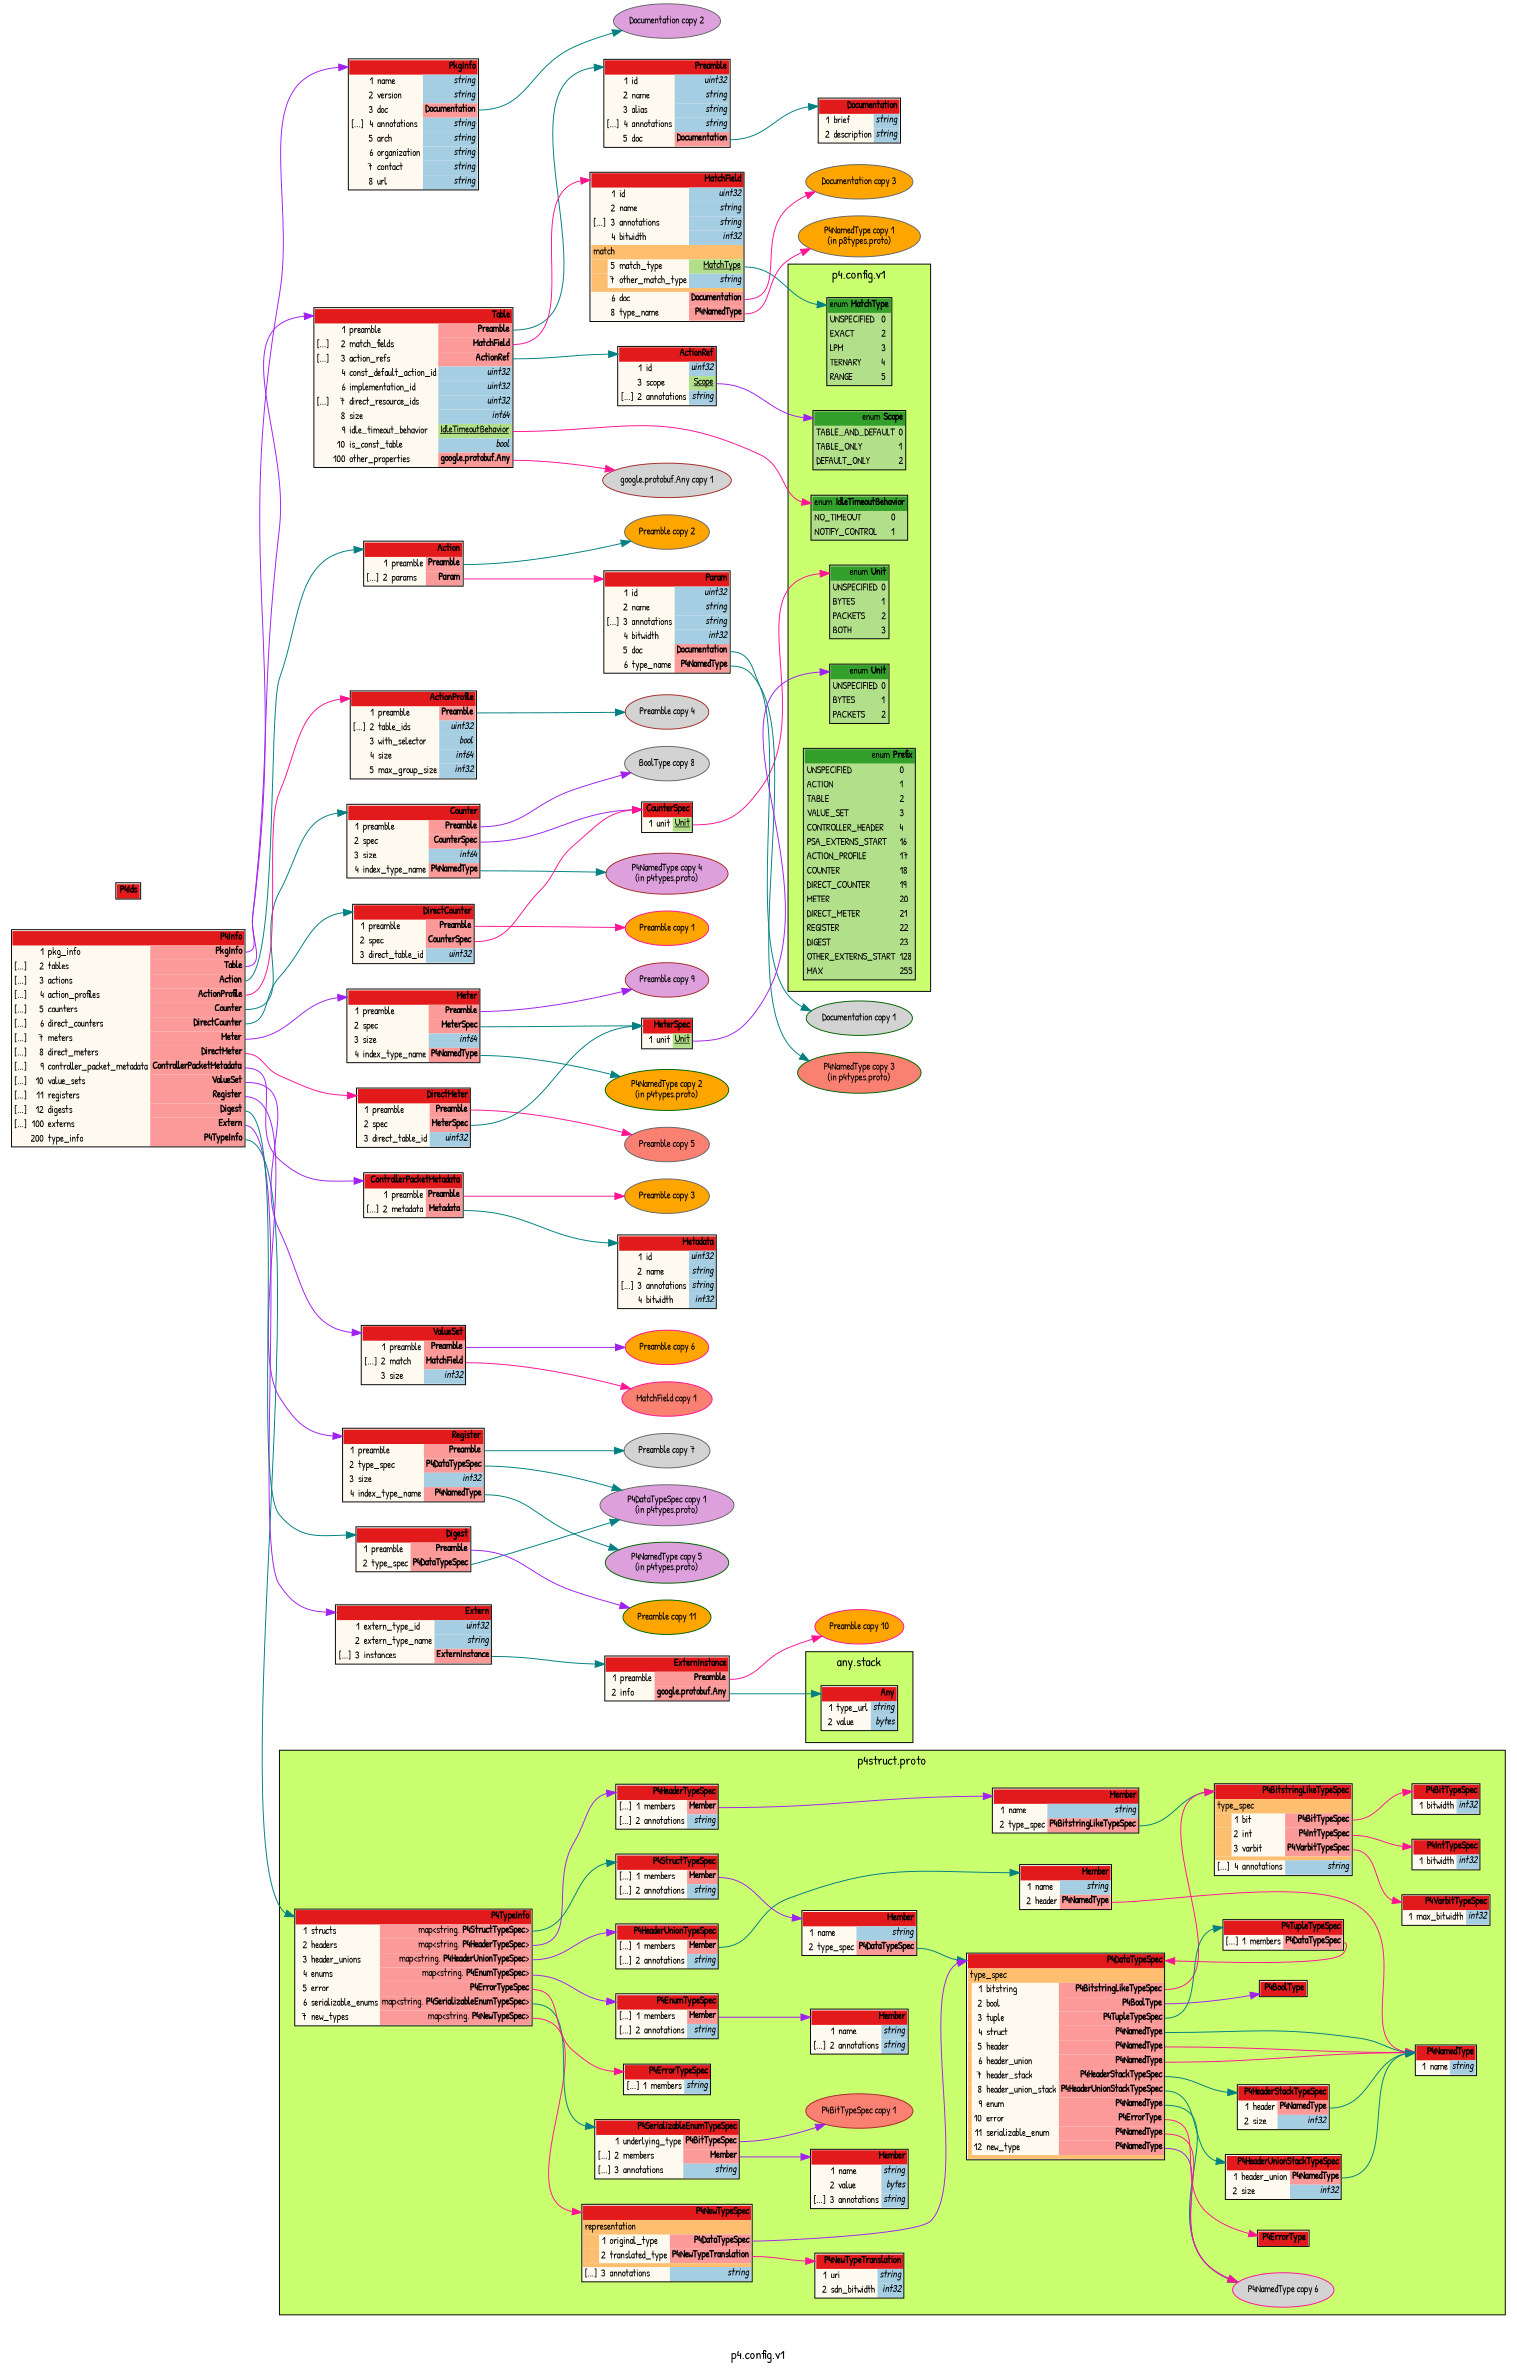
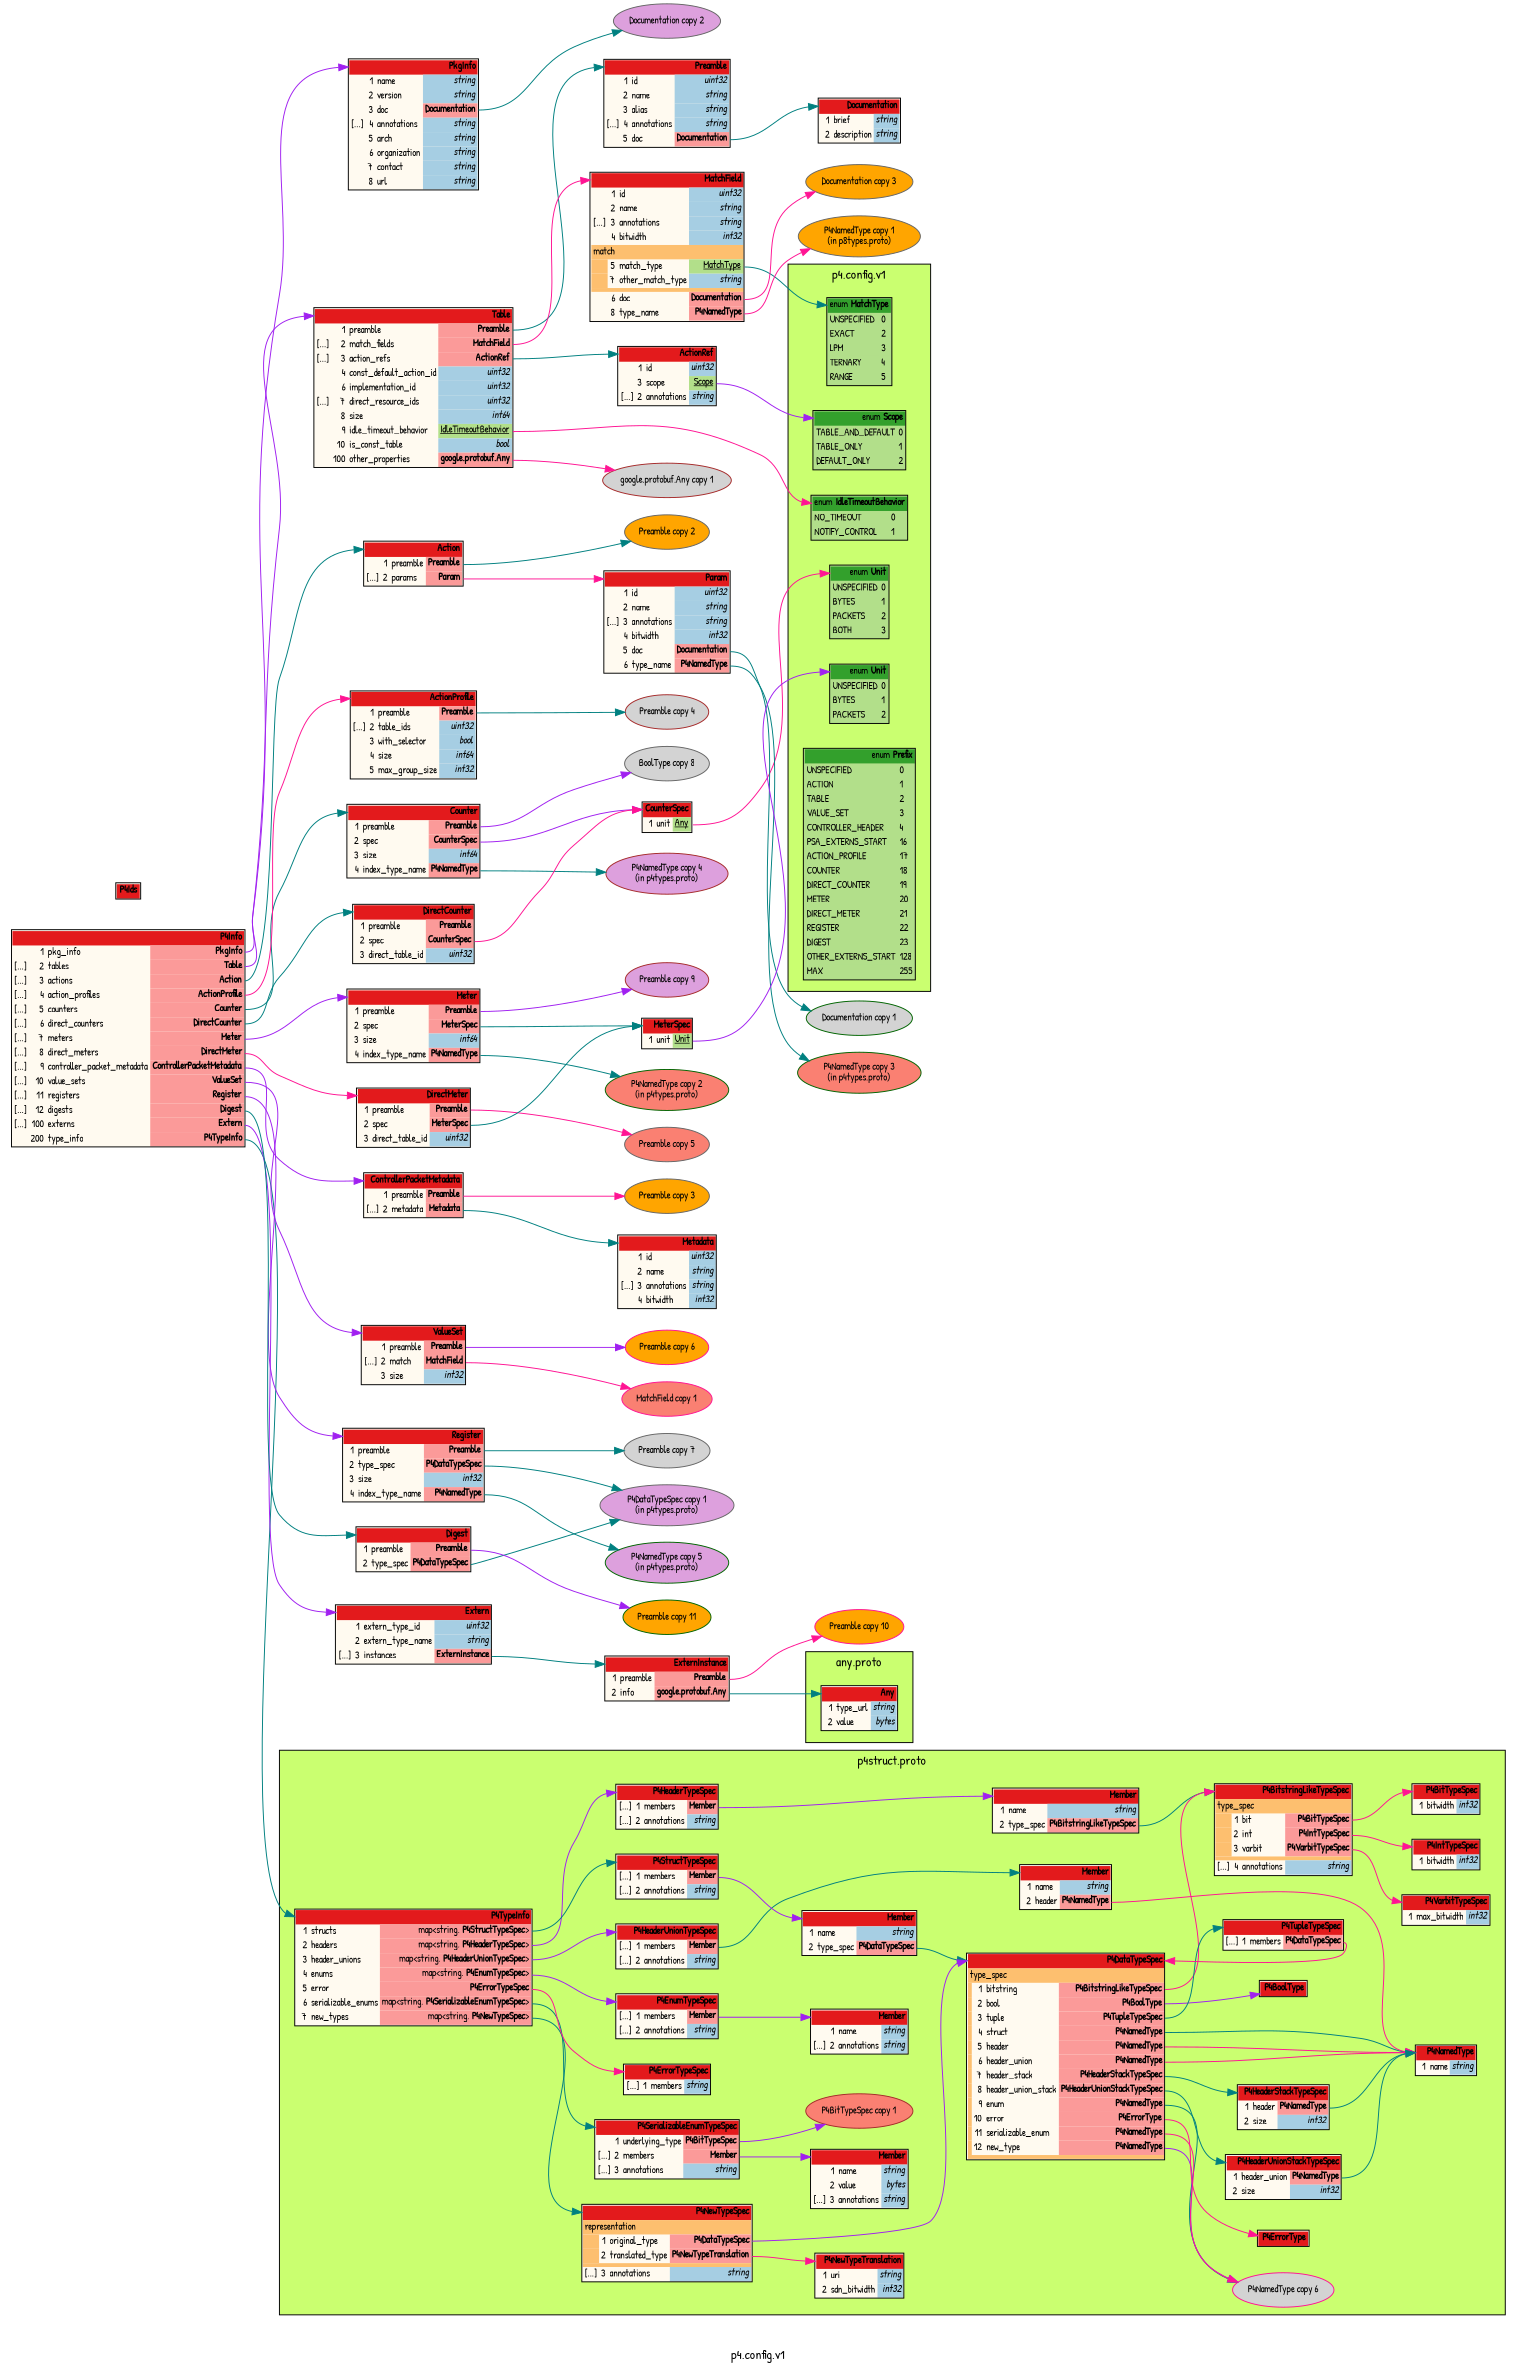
(682, 823) -> (682, 823)
(667, 928) -> none
(667, 1090) -> (667, 1090)
(859, 1663) -> (859, 1663)
(558, 2111) -> (558, 2111)
